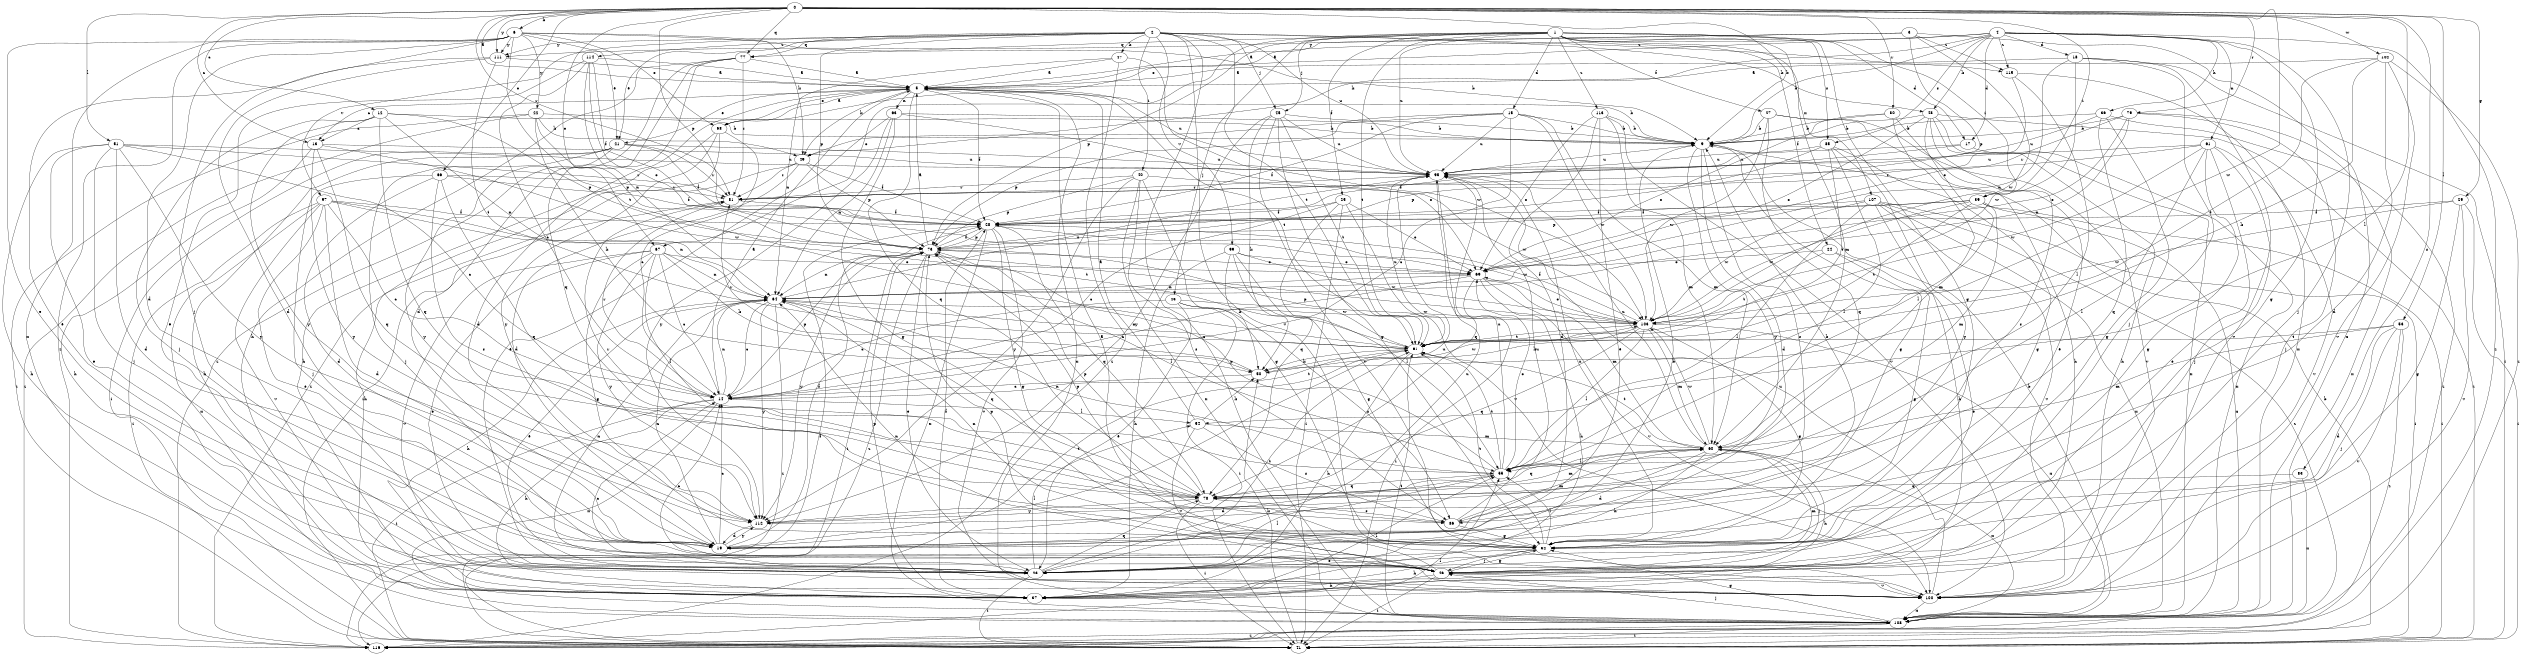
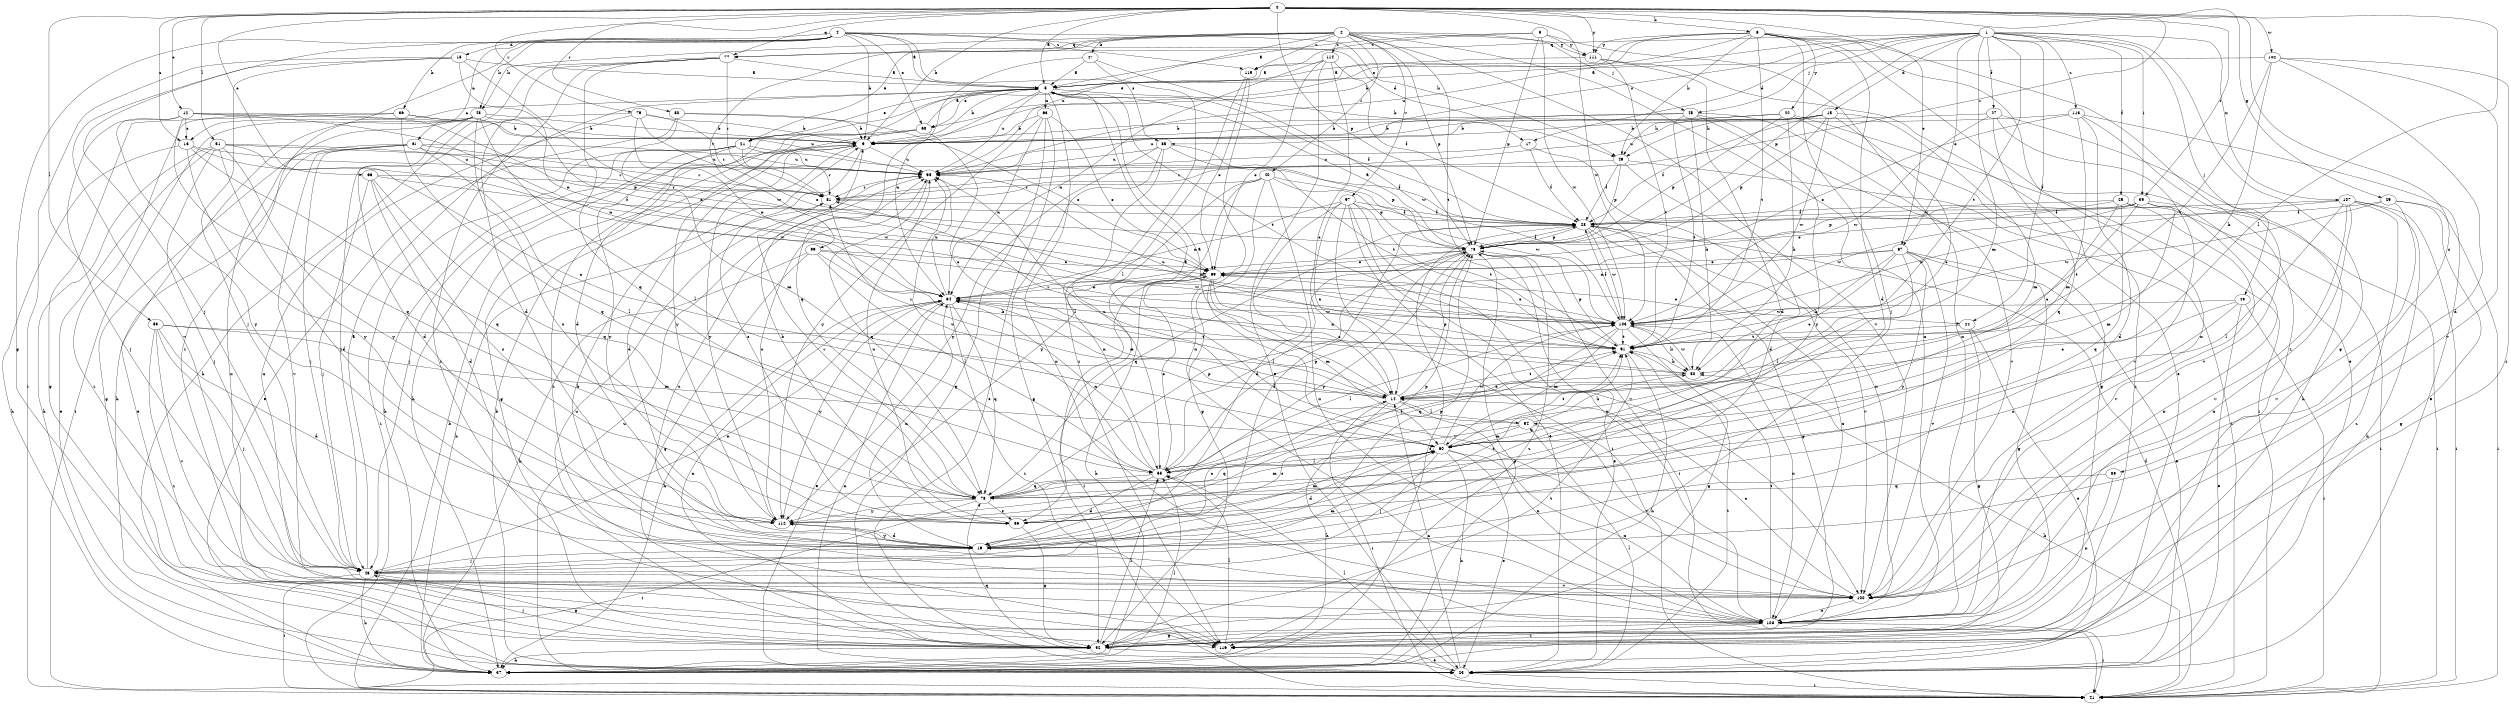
(1643, 212) -> (1927, 212)
(1663, 261) -> (1571, 293)
none -> (528, 443)
(1615, 511) -> (1504, 561)
(1671, 598) -> (689, 552)
